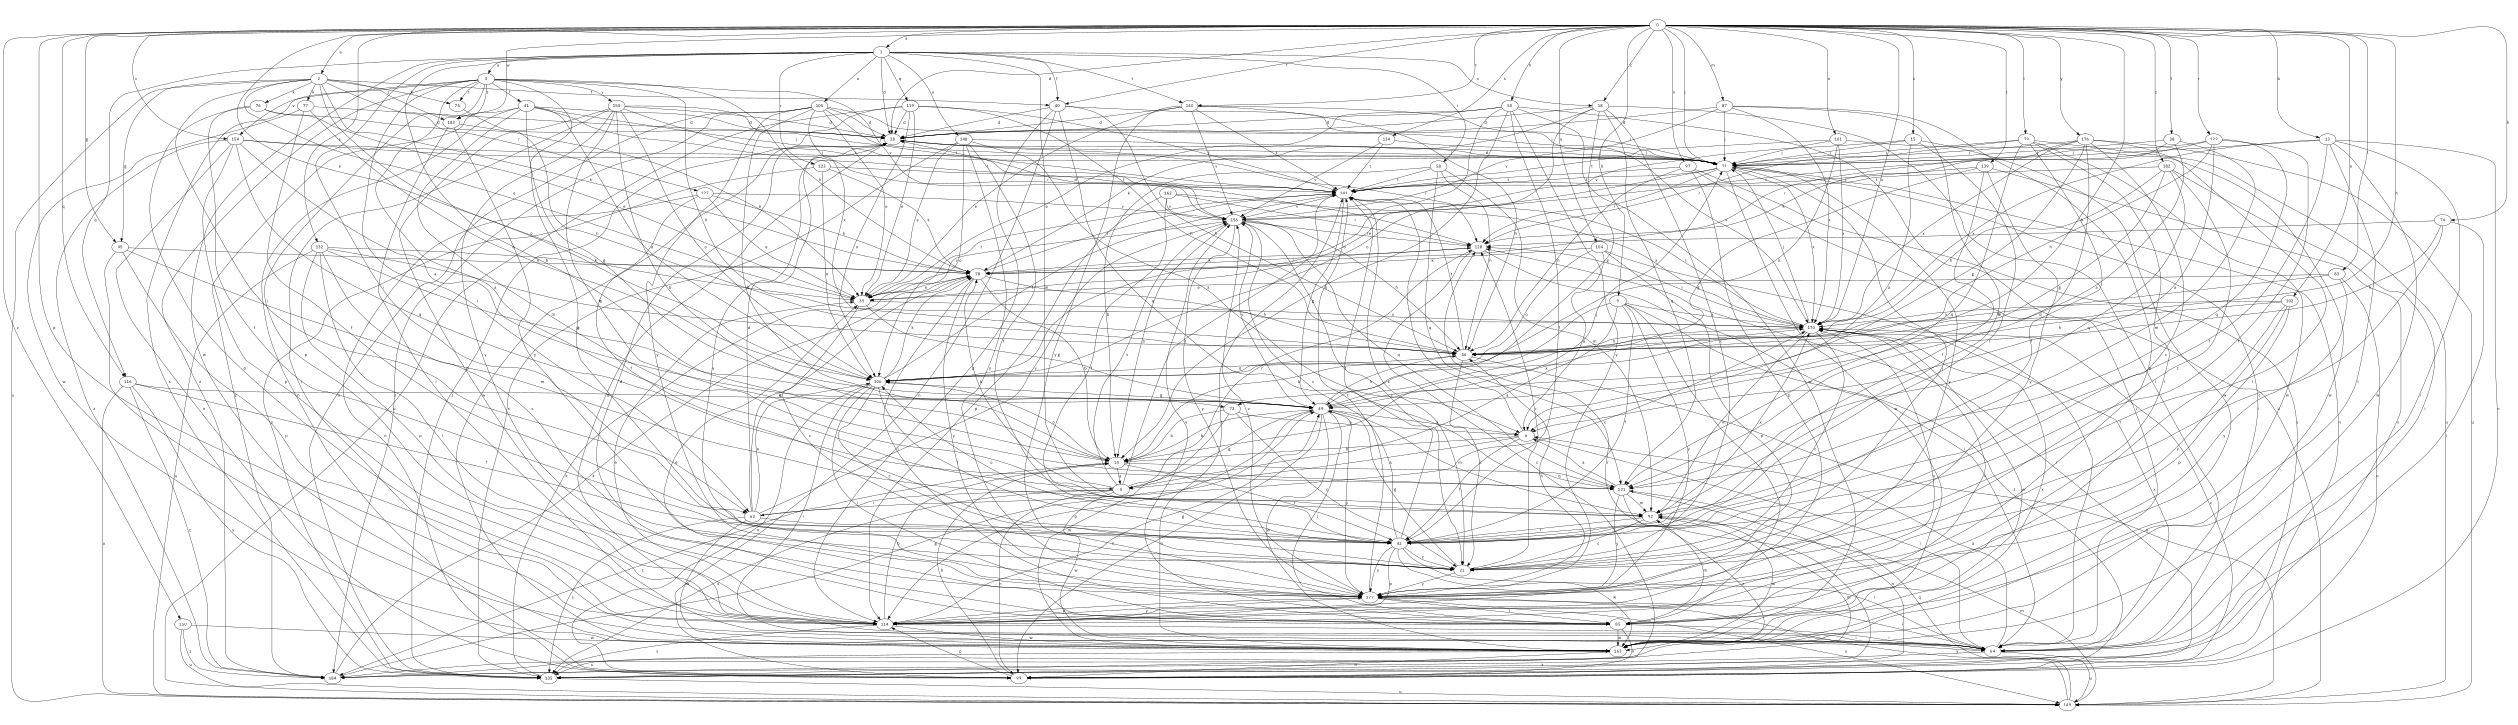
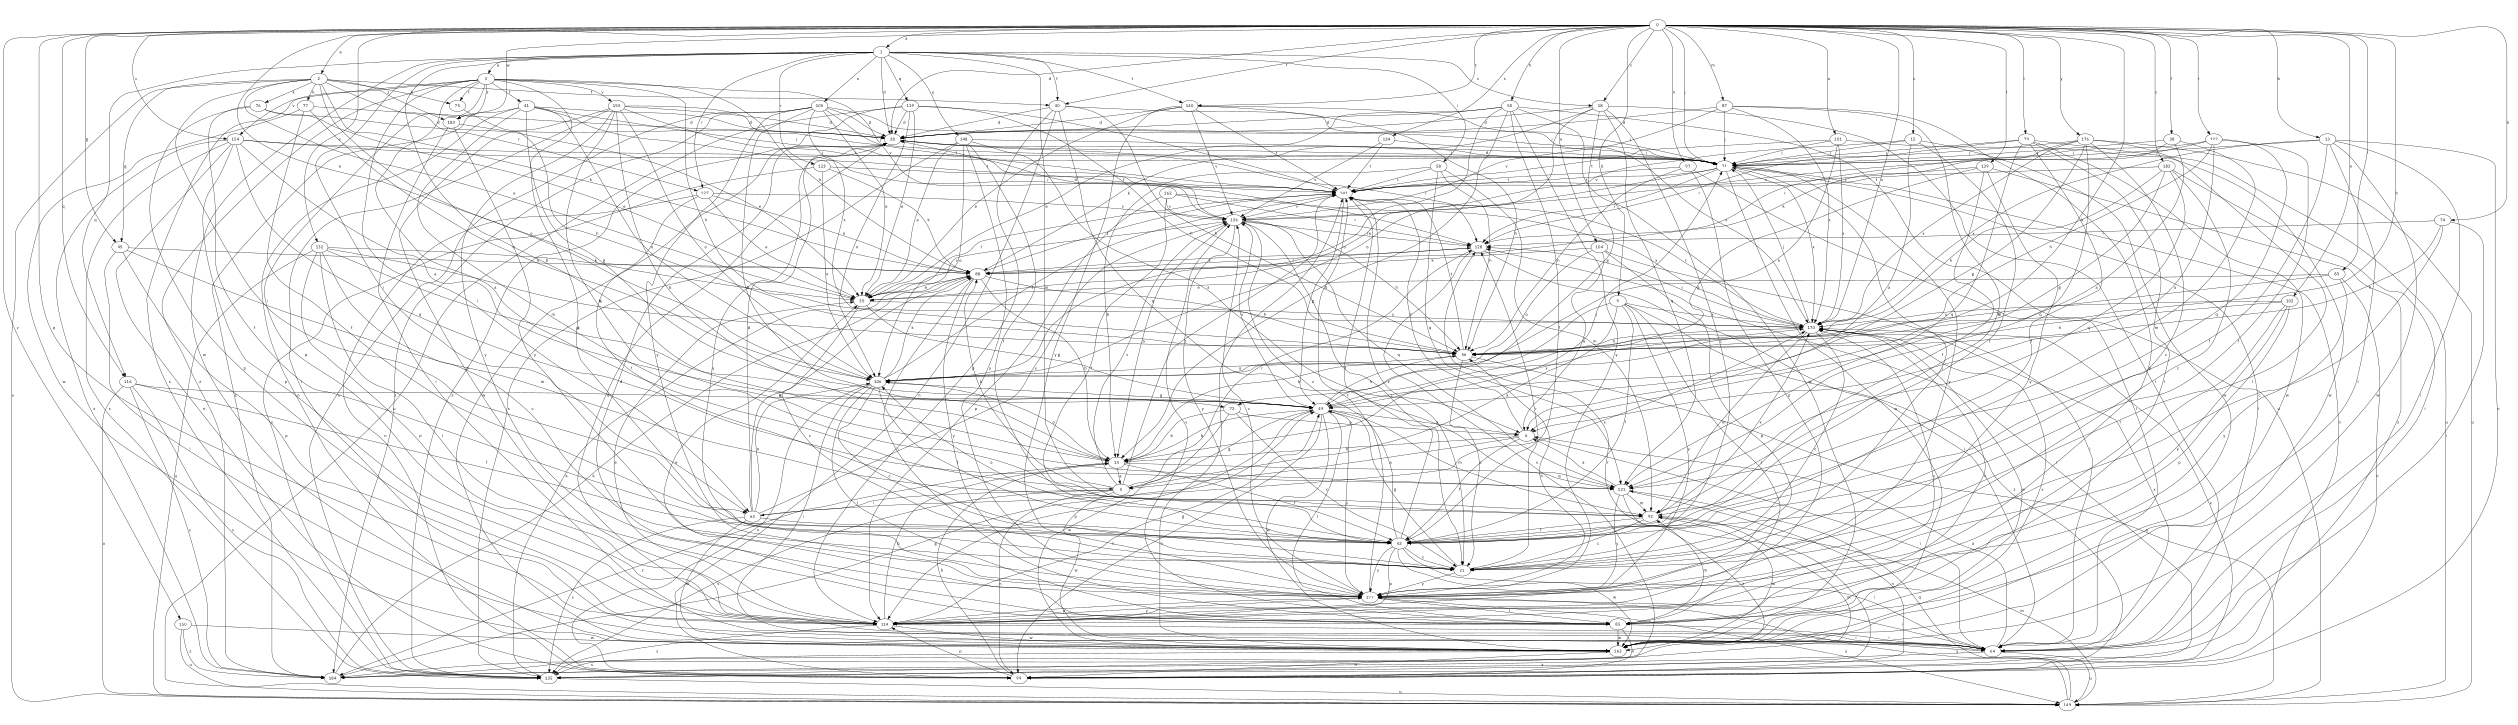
none -> (746, 77)
(978, 274) -> (978, 274)
(1590, 669) -> (189, 500)
